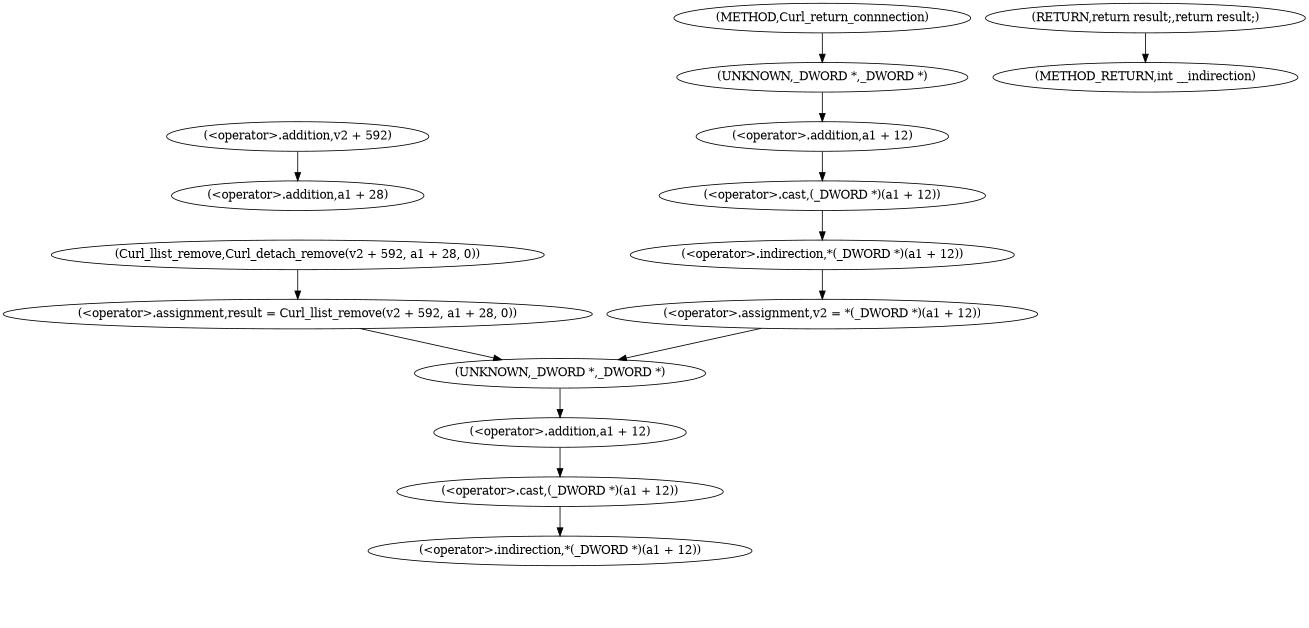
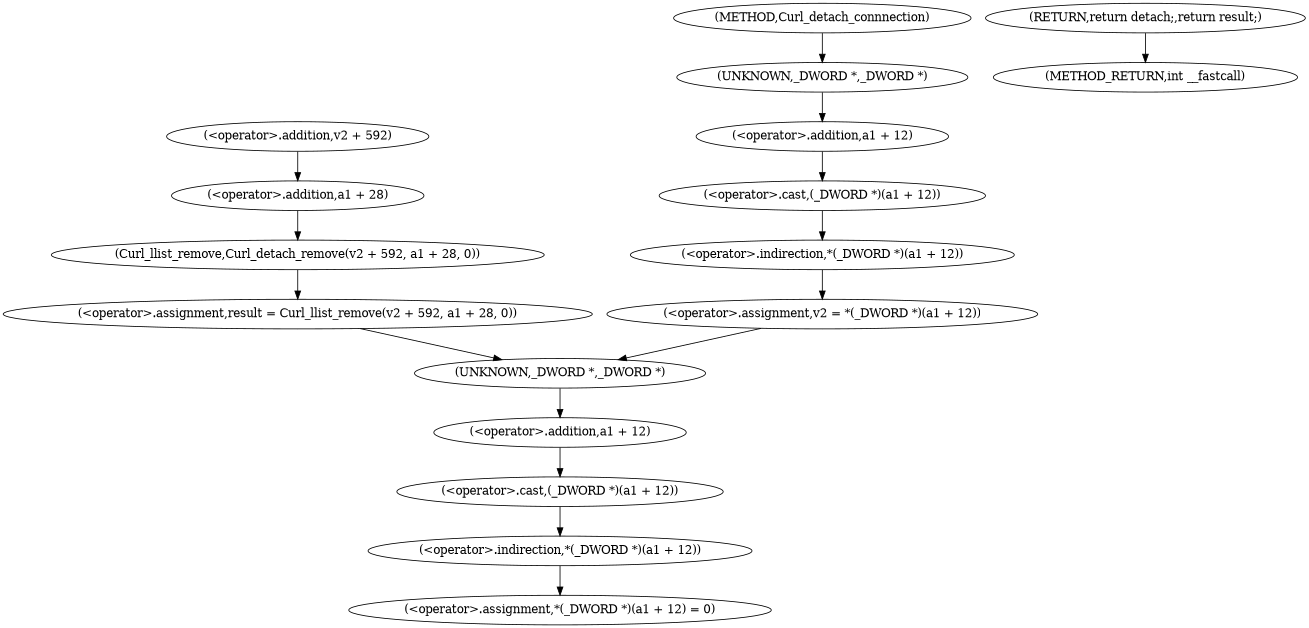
(822, 18) -> (822, 18)
(1145, 18) -> (1145, 18)
(1145, 77) -> (1145, 77)
none -> (298, 221)
none -> (560, 610)
